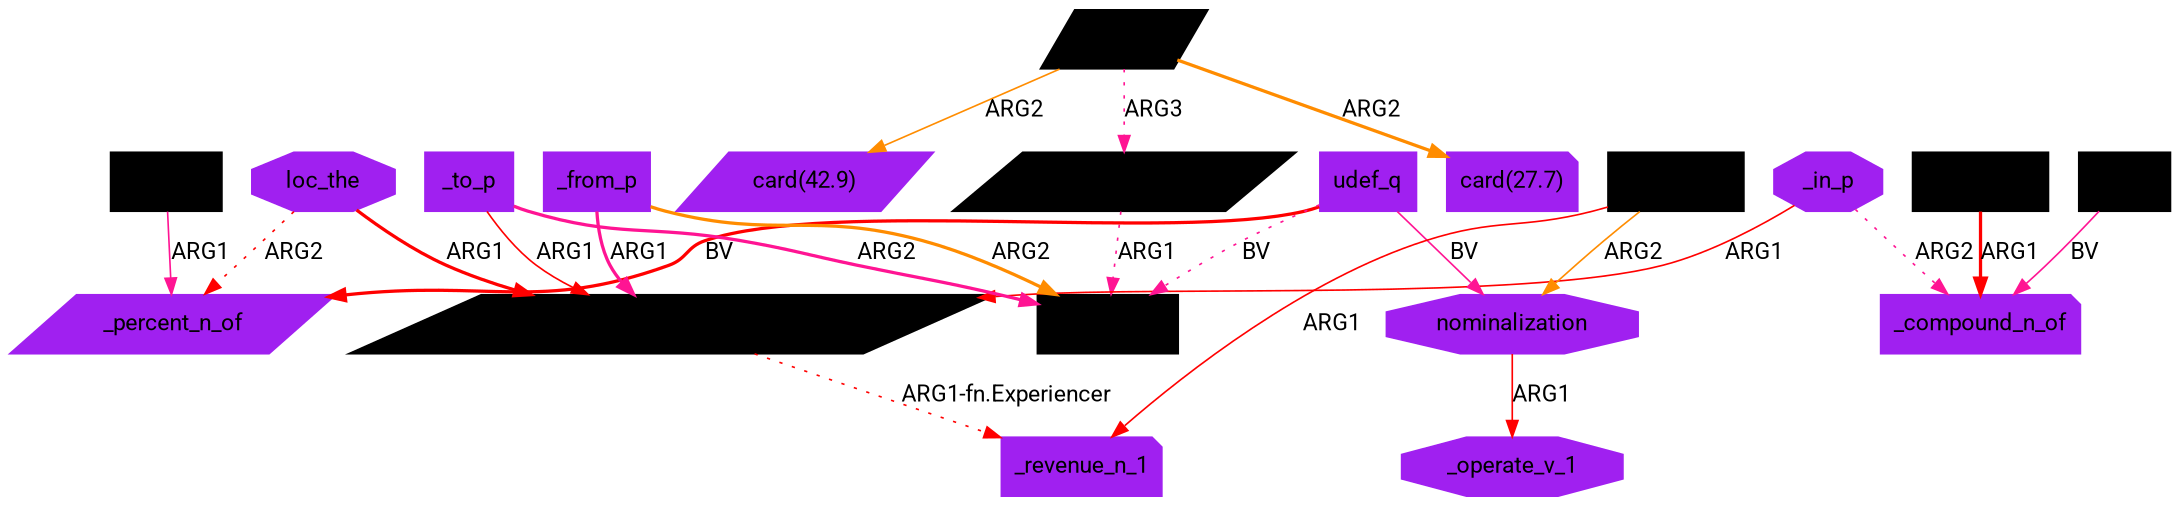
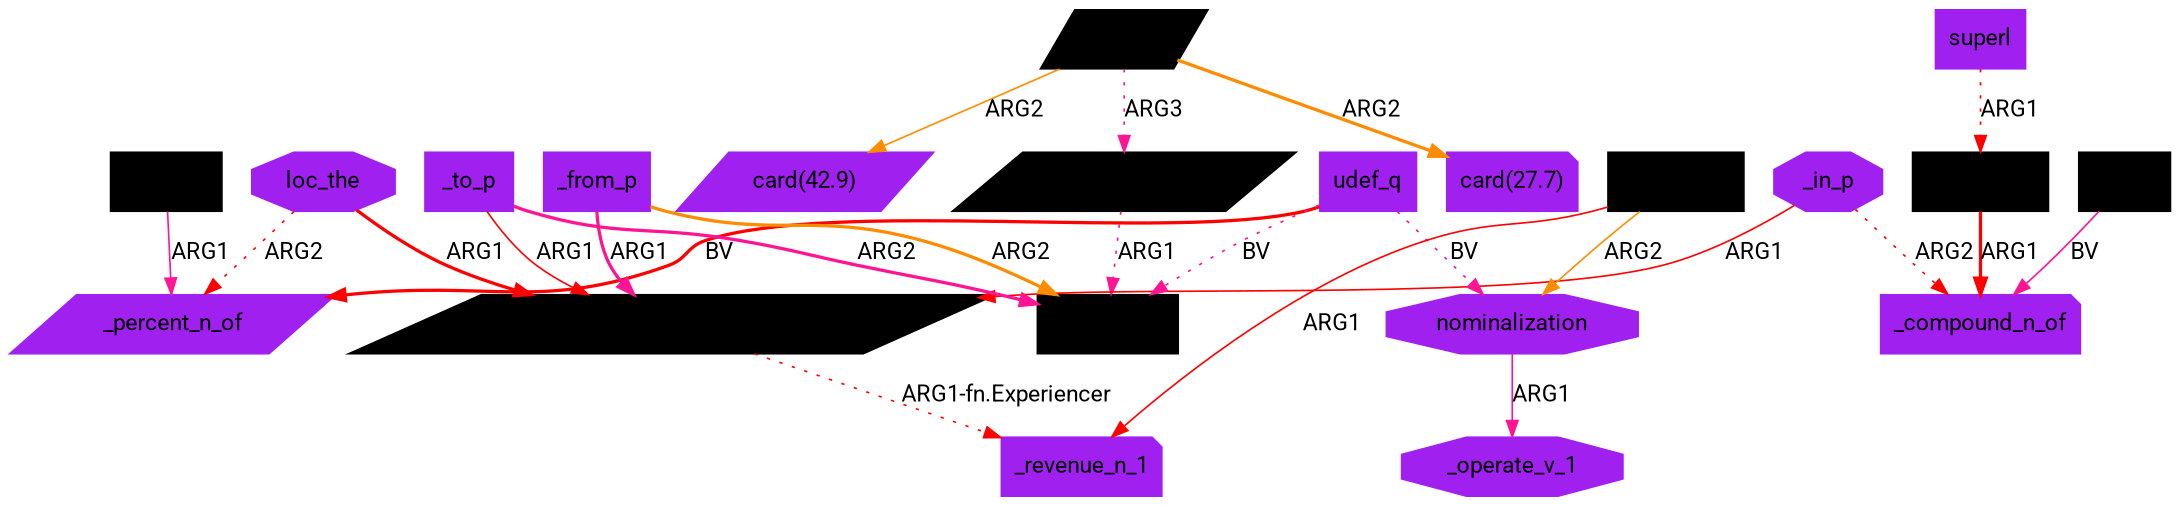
none -> (1981, 39)
(1895, 247) -> (1895, 247)
(1436, 249) -> (1436, 249)
(1512, 387) -> (1512, 387)
